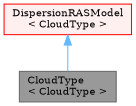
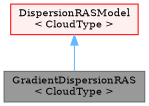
(68, 87) -> (74, 87)
